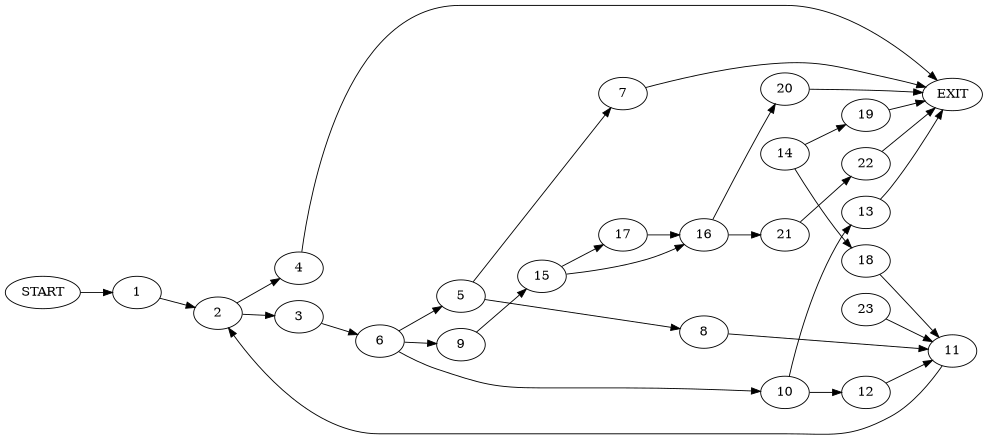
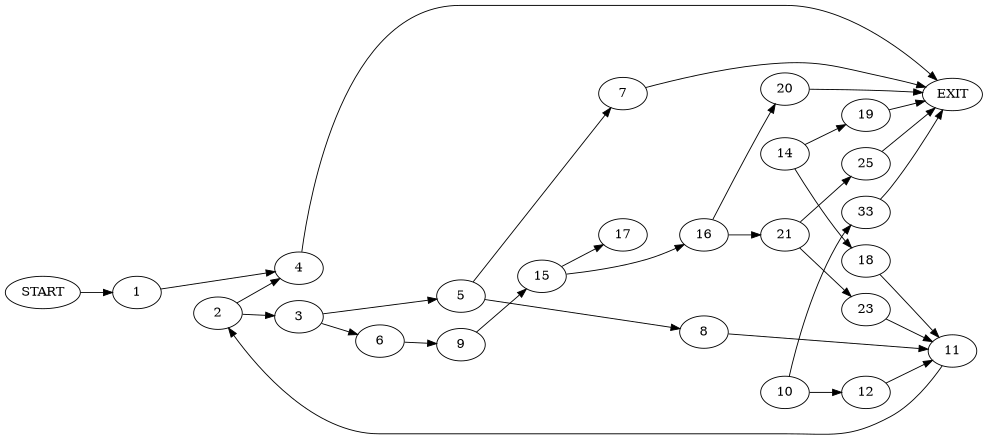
(866, 164) -> (866, 164)
(866, 212) -> (866, 212)
(659, 235) -> none
none -> (819, 266)
(173, 302) -> (213, 281)
(416, 321) -> (376, 307)
(572, 388) -> none
